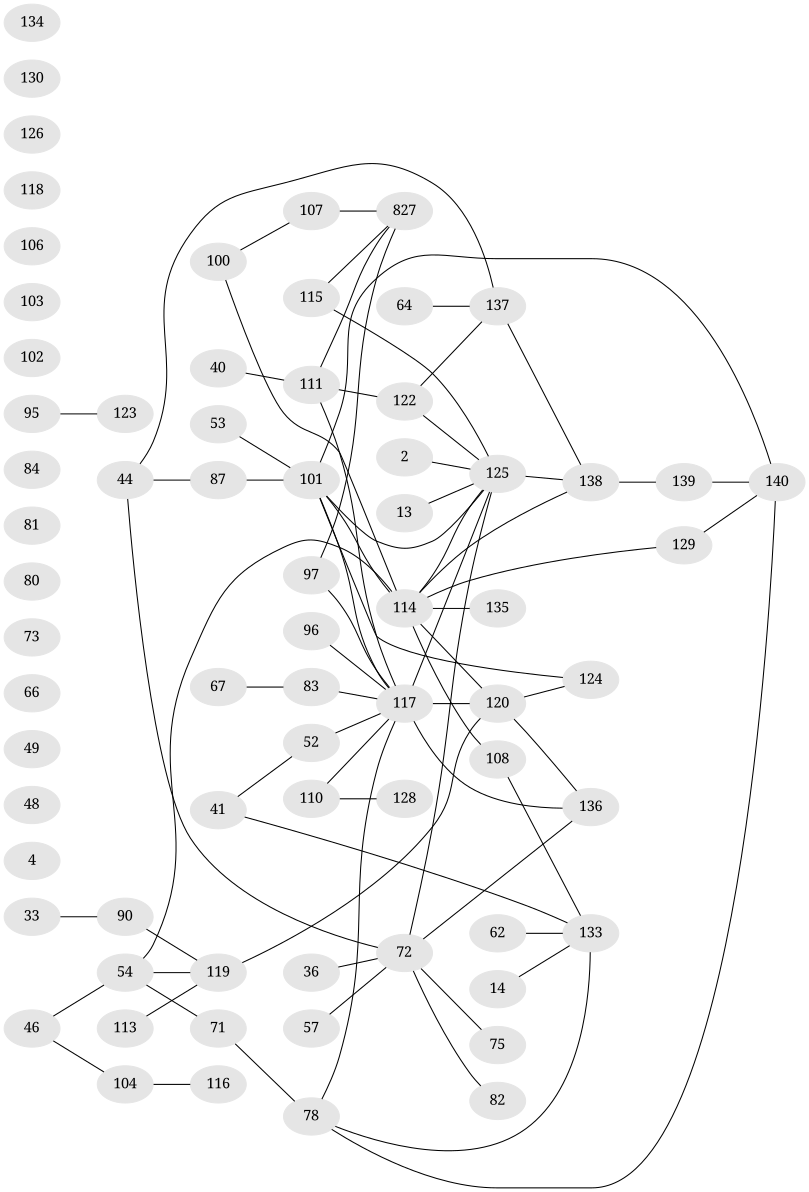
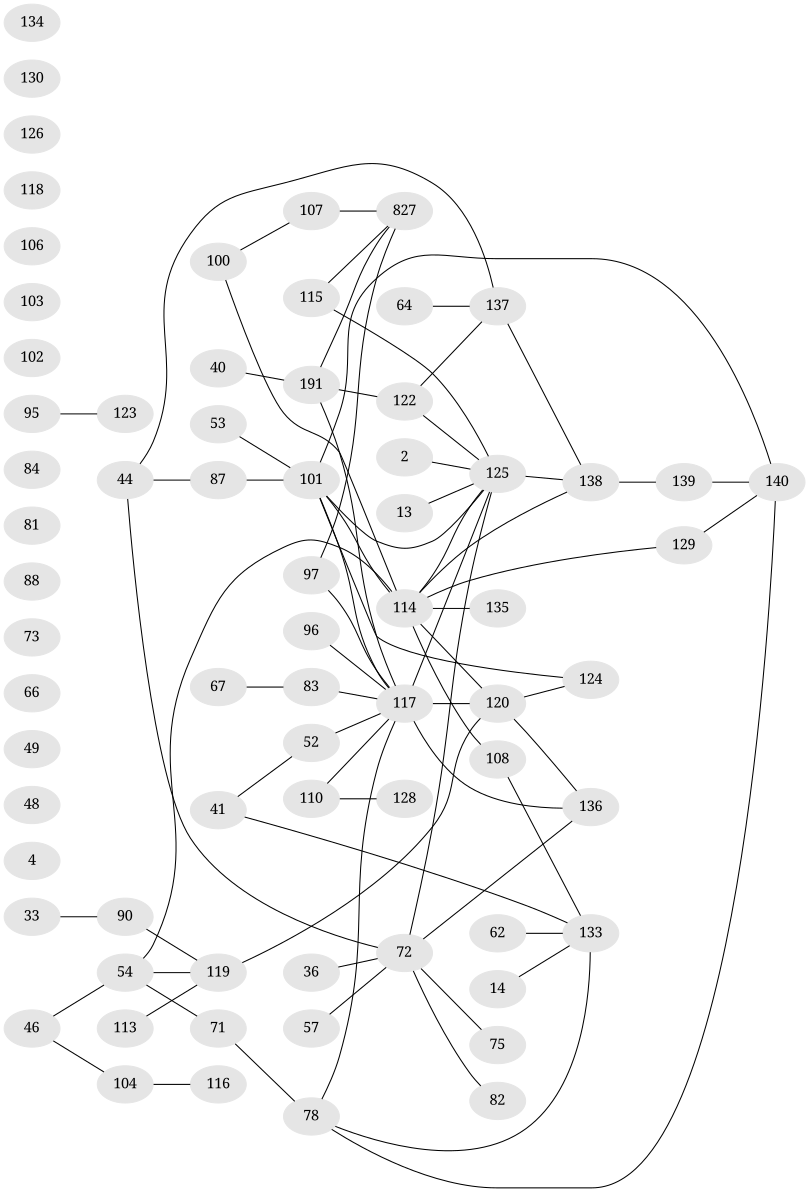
(311, 385) -> (311, 385)
(32, 582) -> (32, 582)
